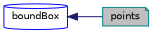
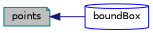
(90, 17) -> (73, 17)
